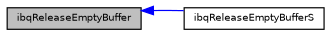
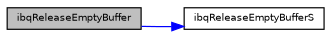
(169, 10) -> (157, 27)
